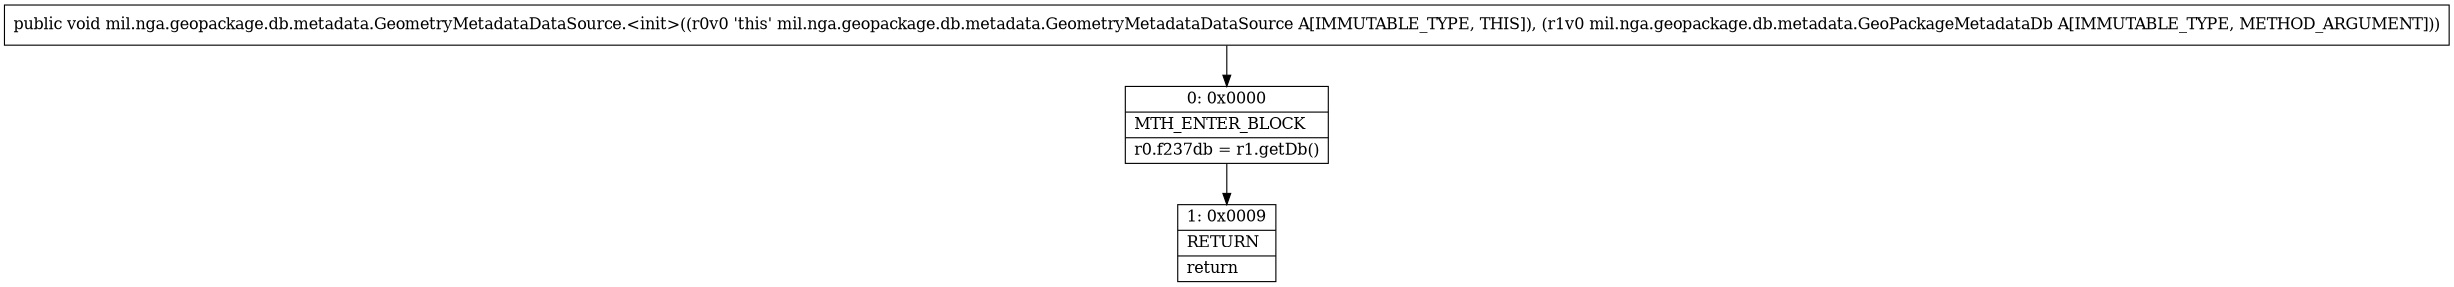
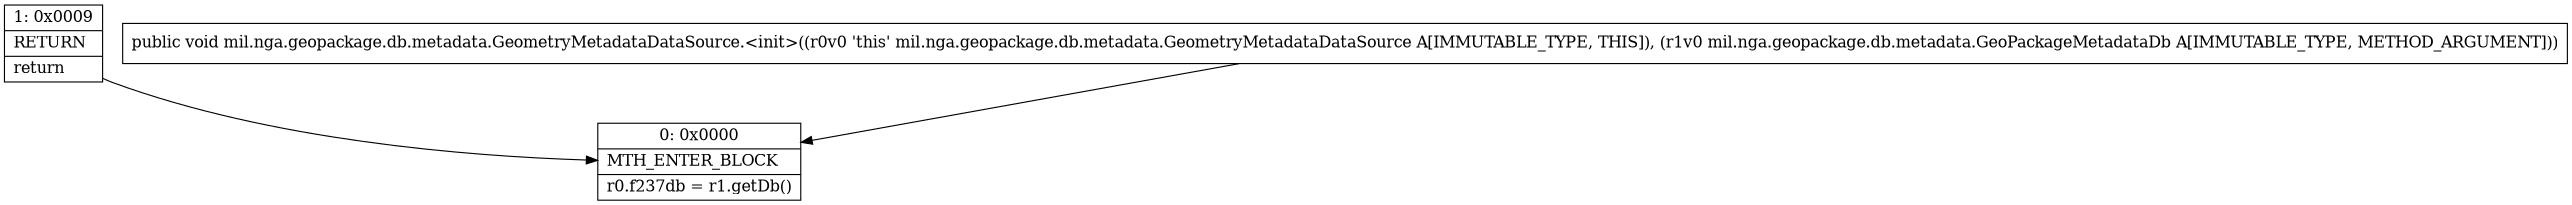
(1227, 178) -> (341, 138)
